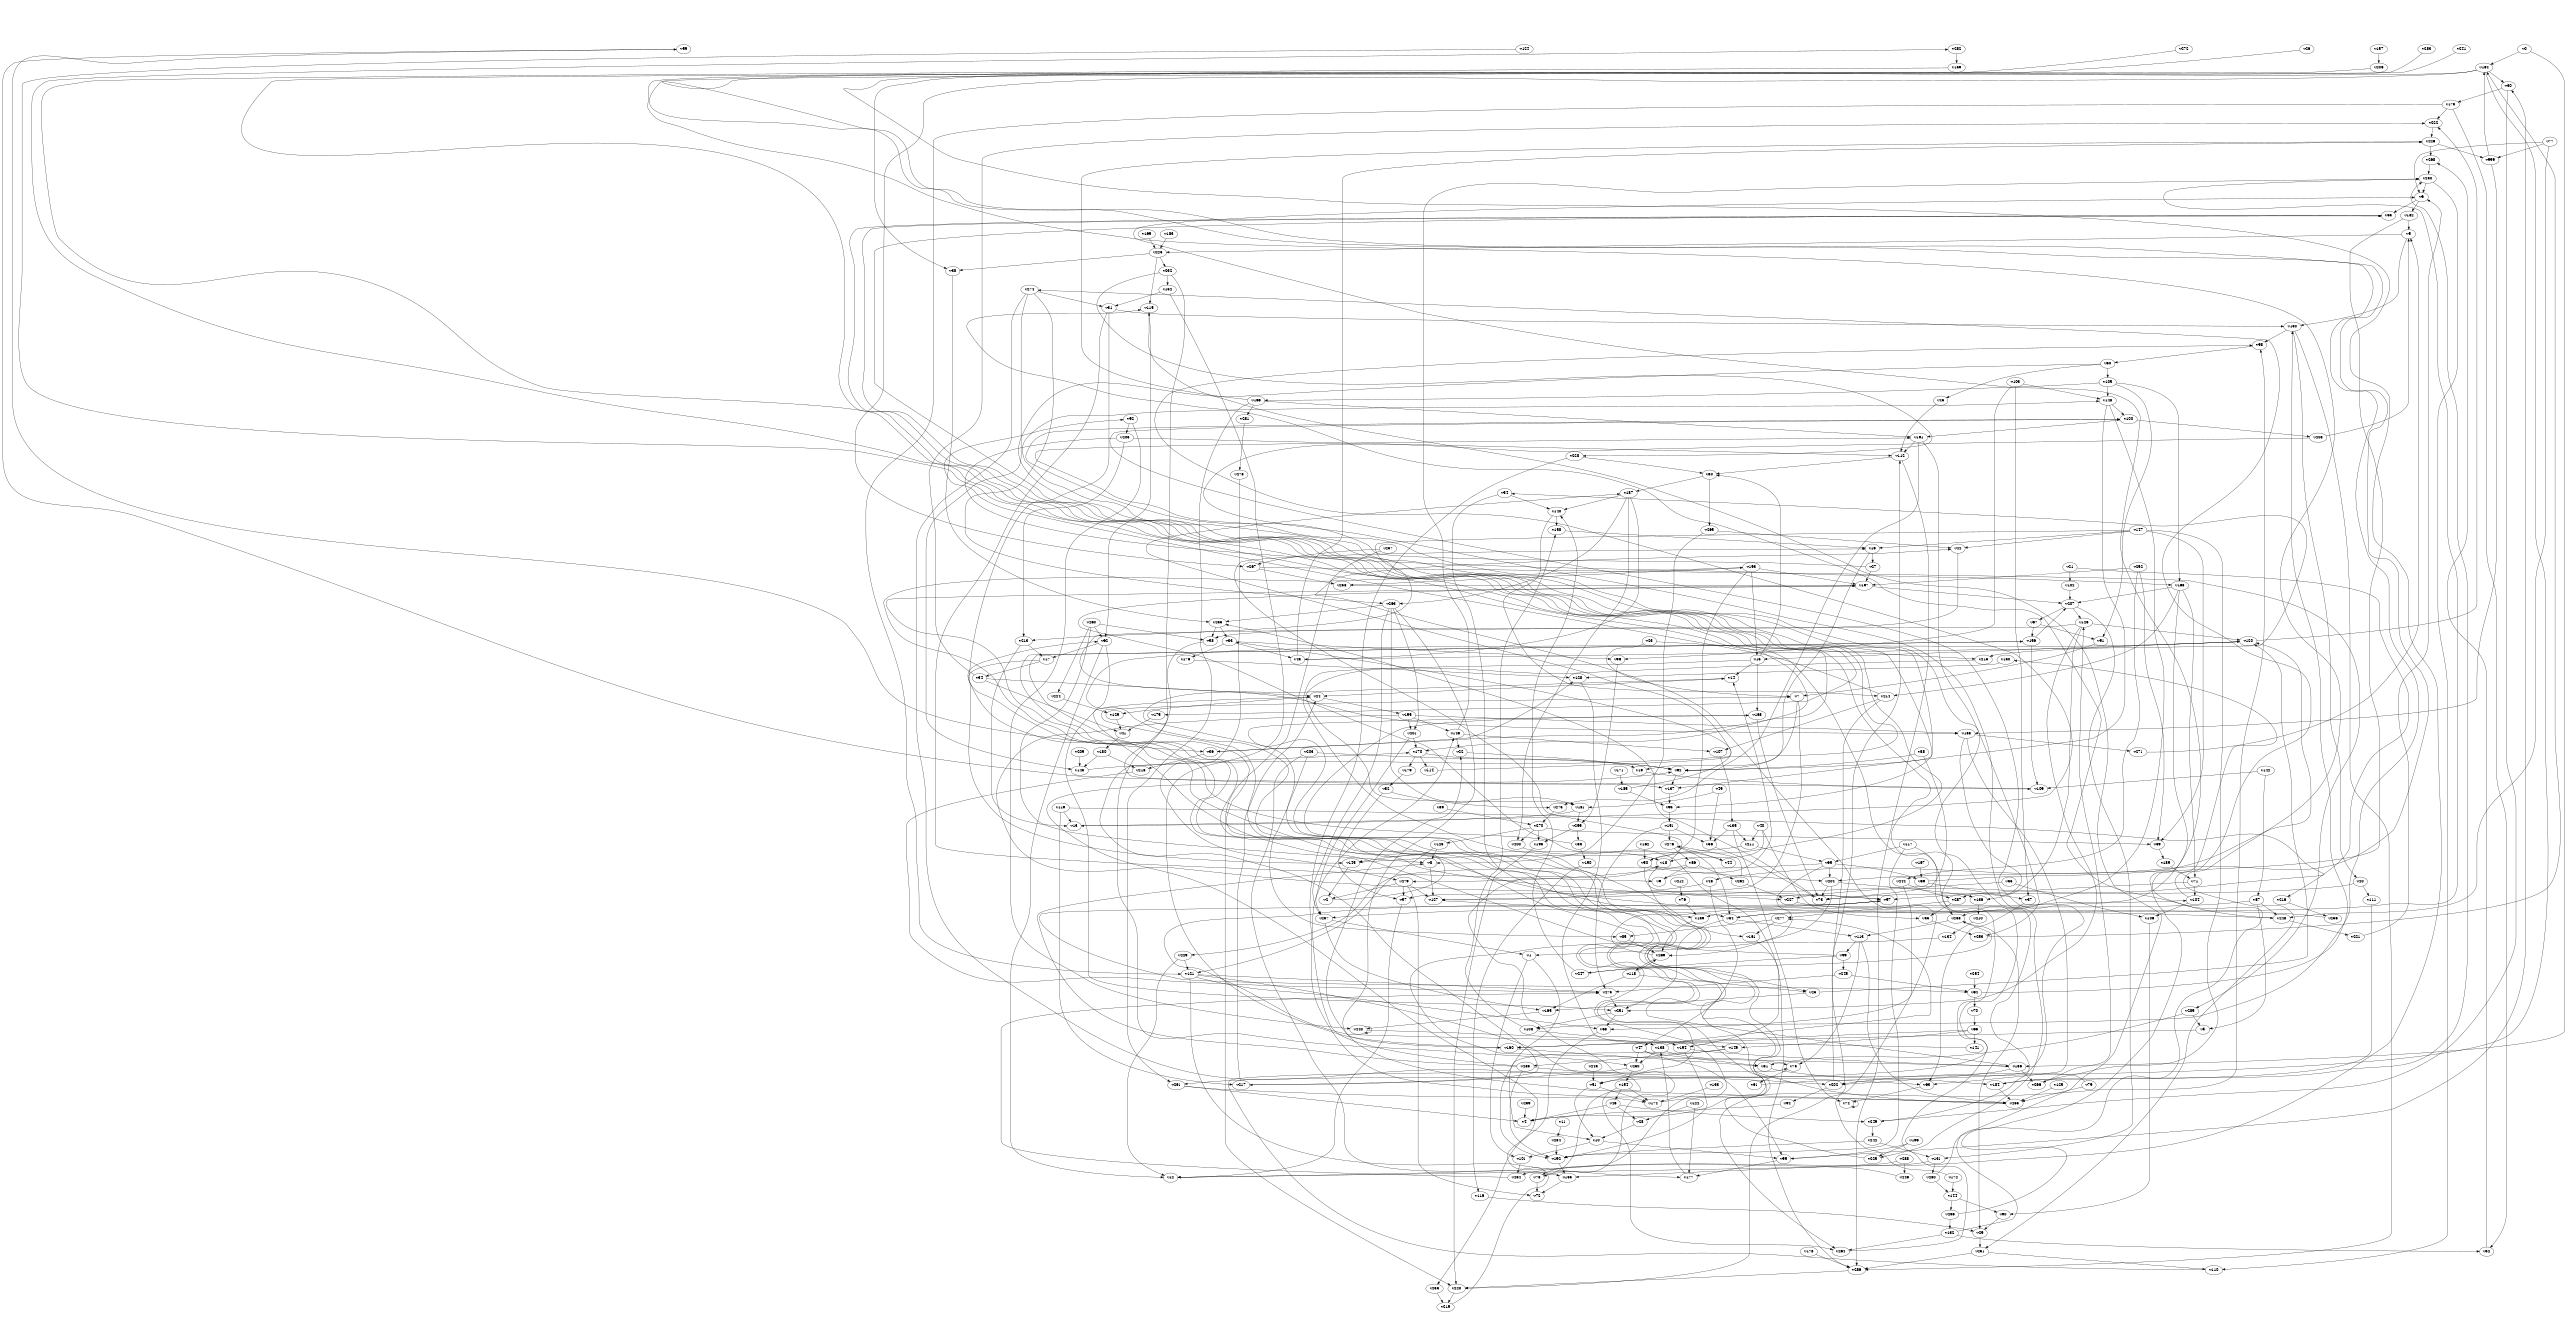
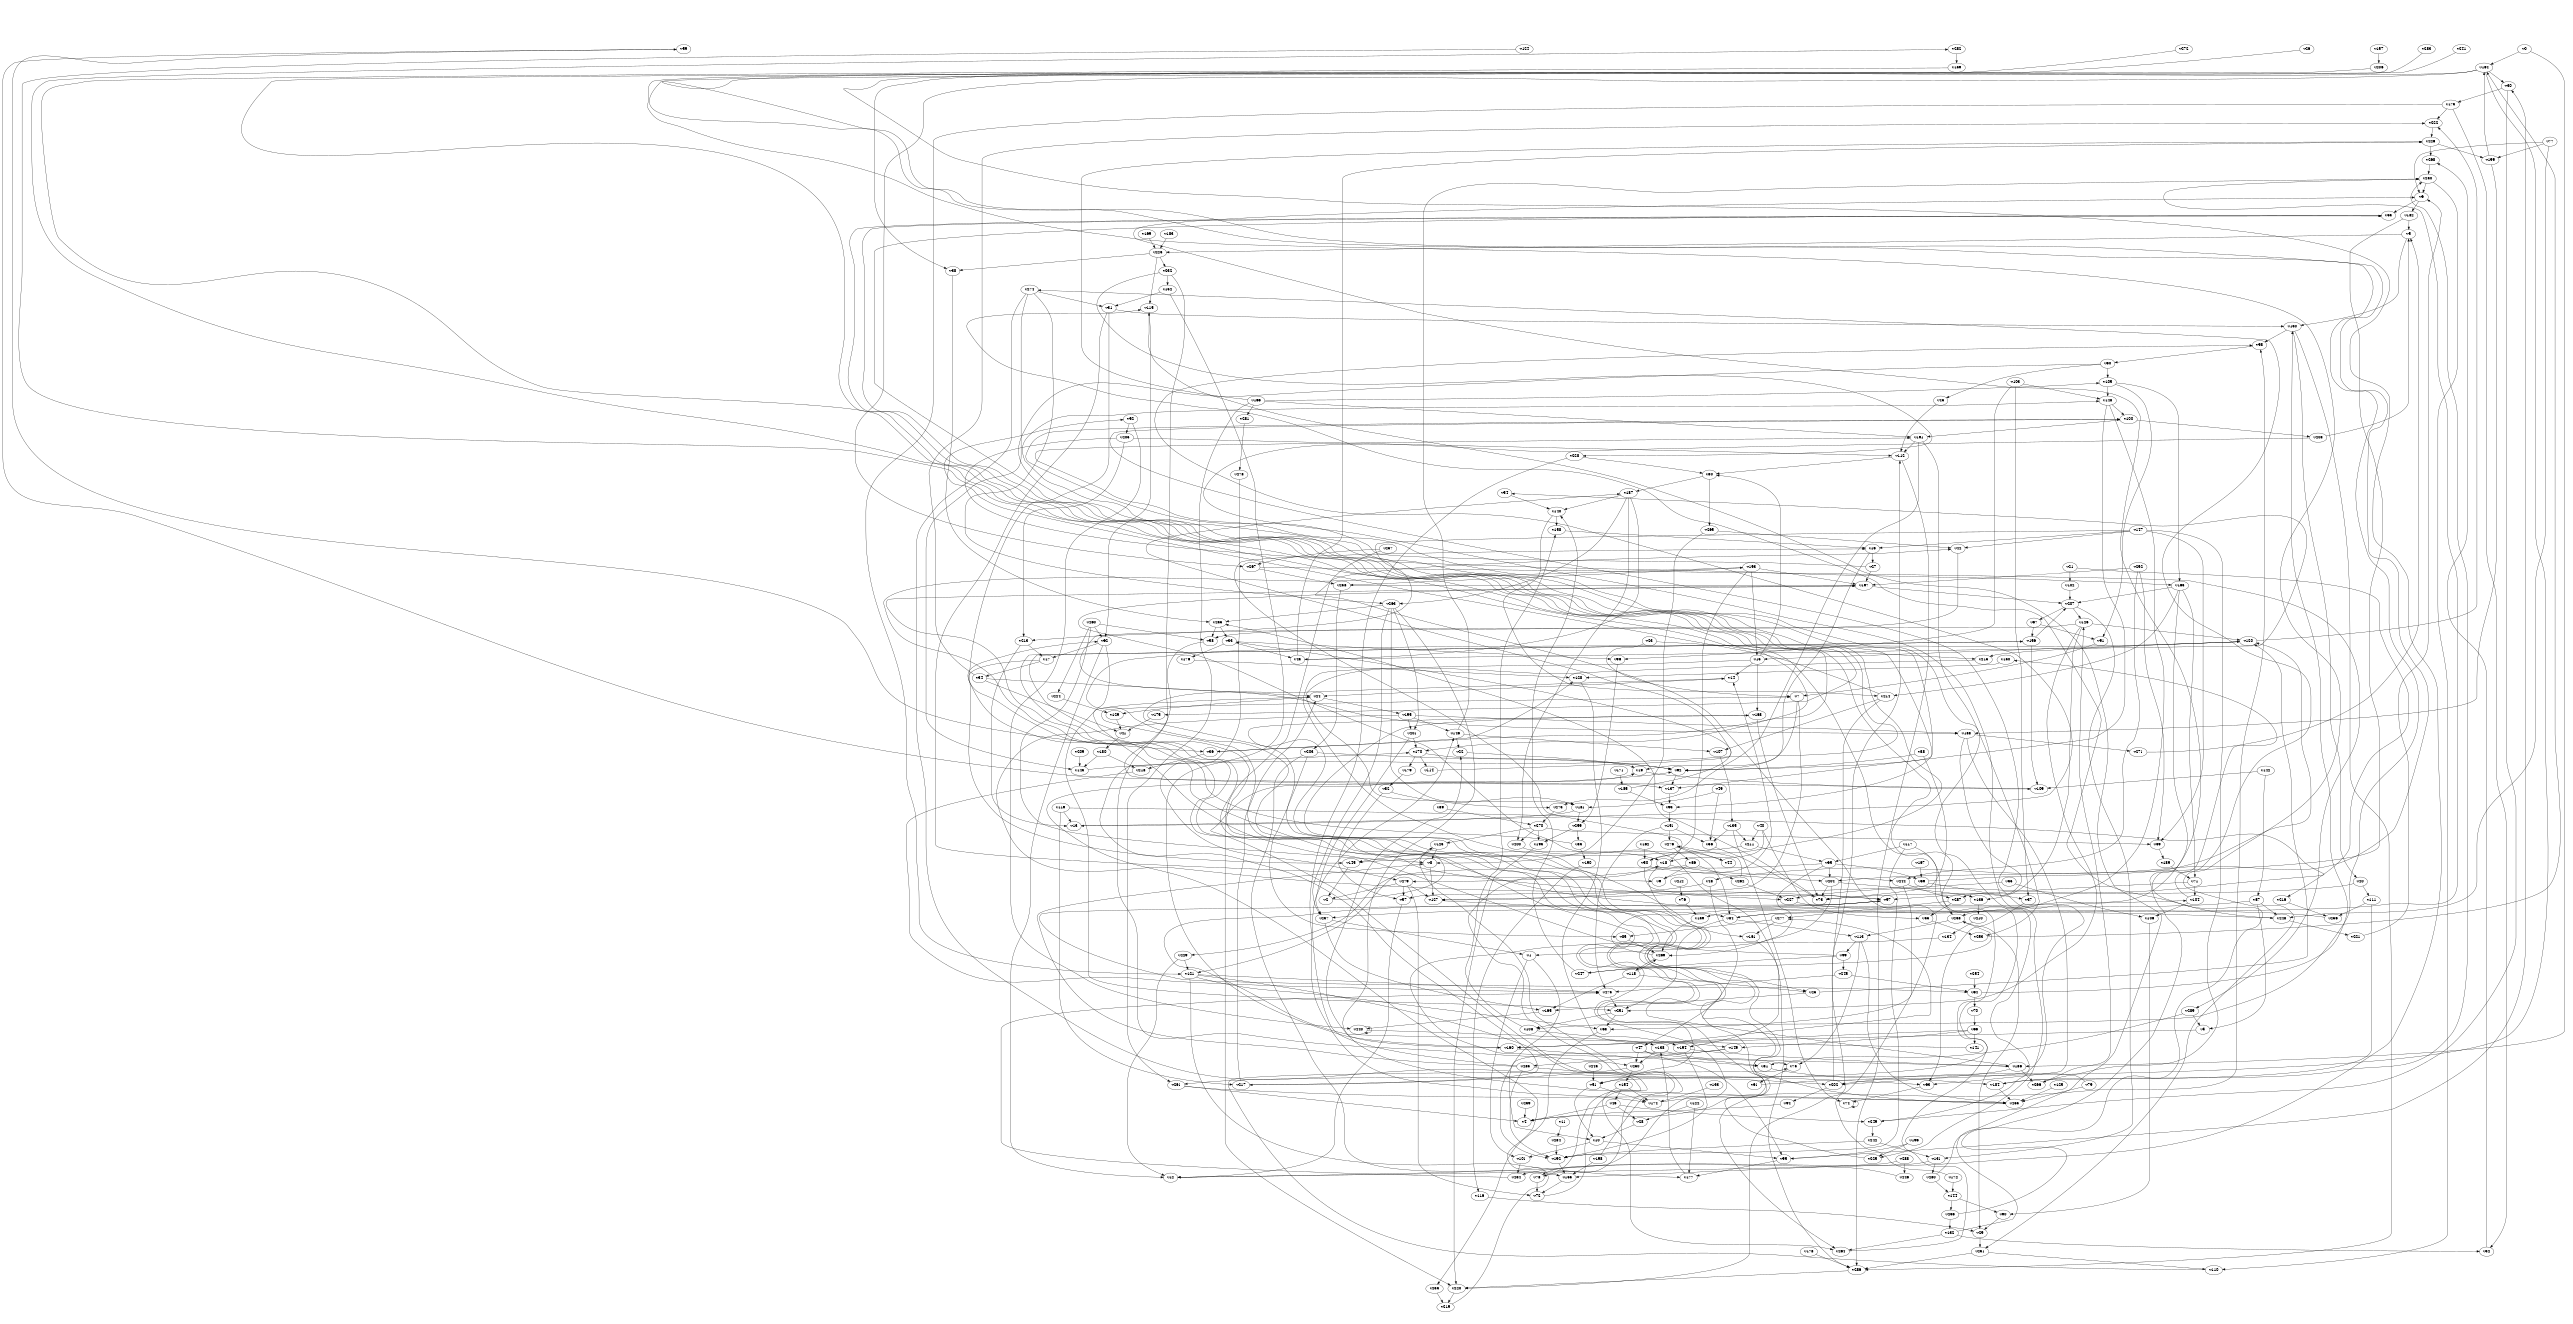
(2490, 160) -> (2490, 160)
(1683, 396) -> (1681, 396)
none -> (1337, 664)
(1484, 767) -> none
none -> (1791, 875)
none -> (2353, 909)
none -> (1372, 916)
none -> (1598, 1159)
